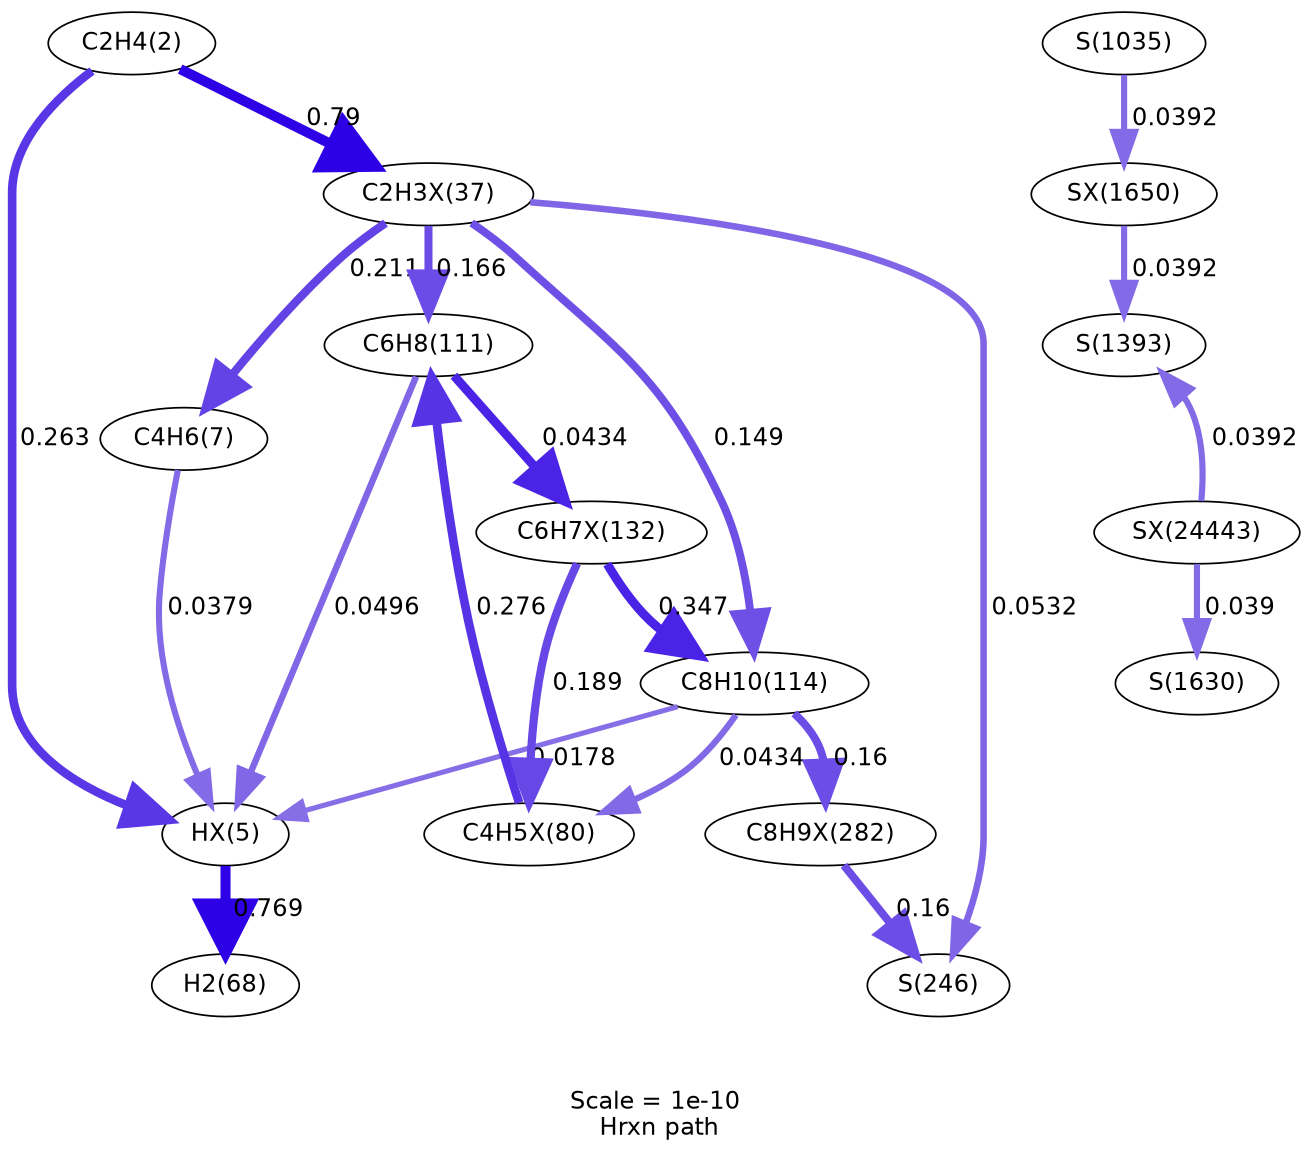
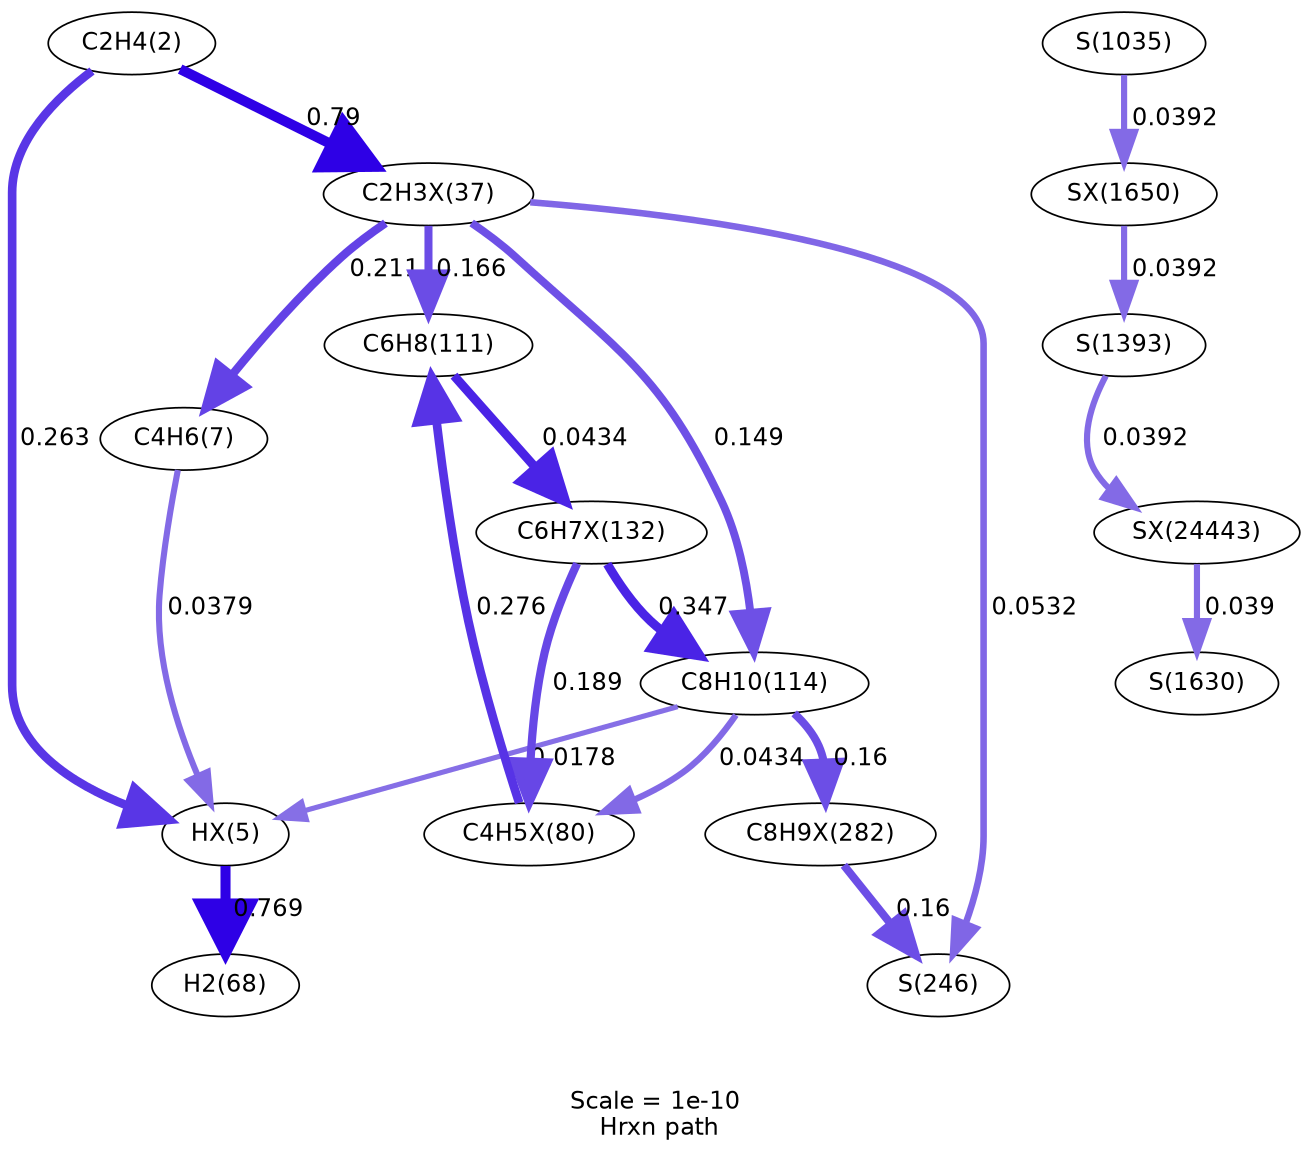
(1201, 447) -> (1087, 434)
(333, 575) -> none
